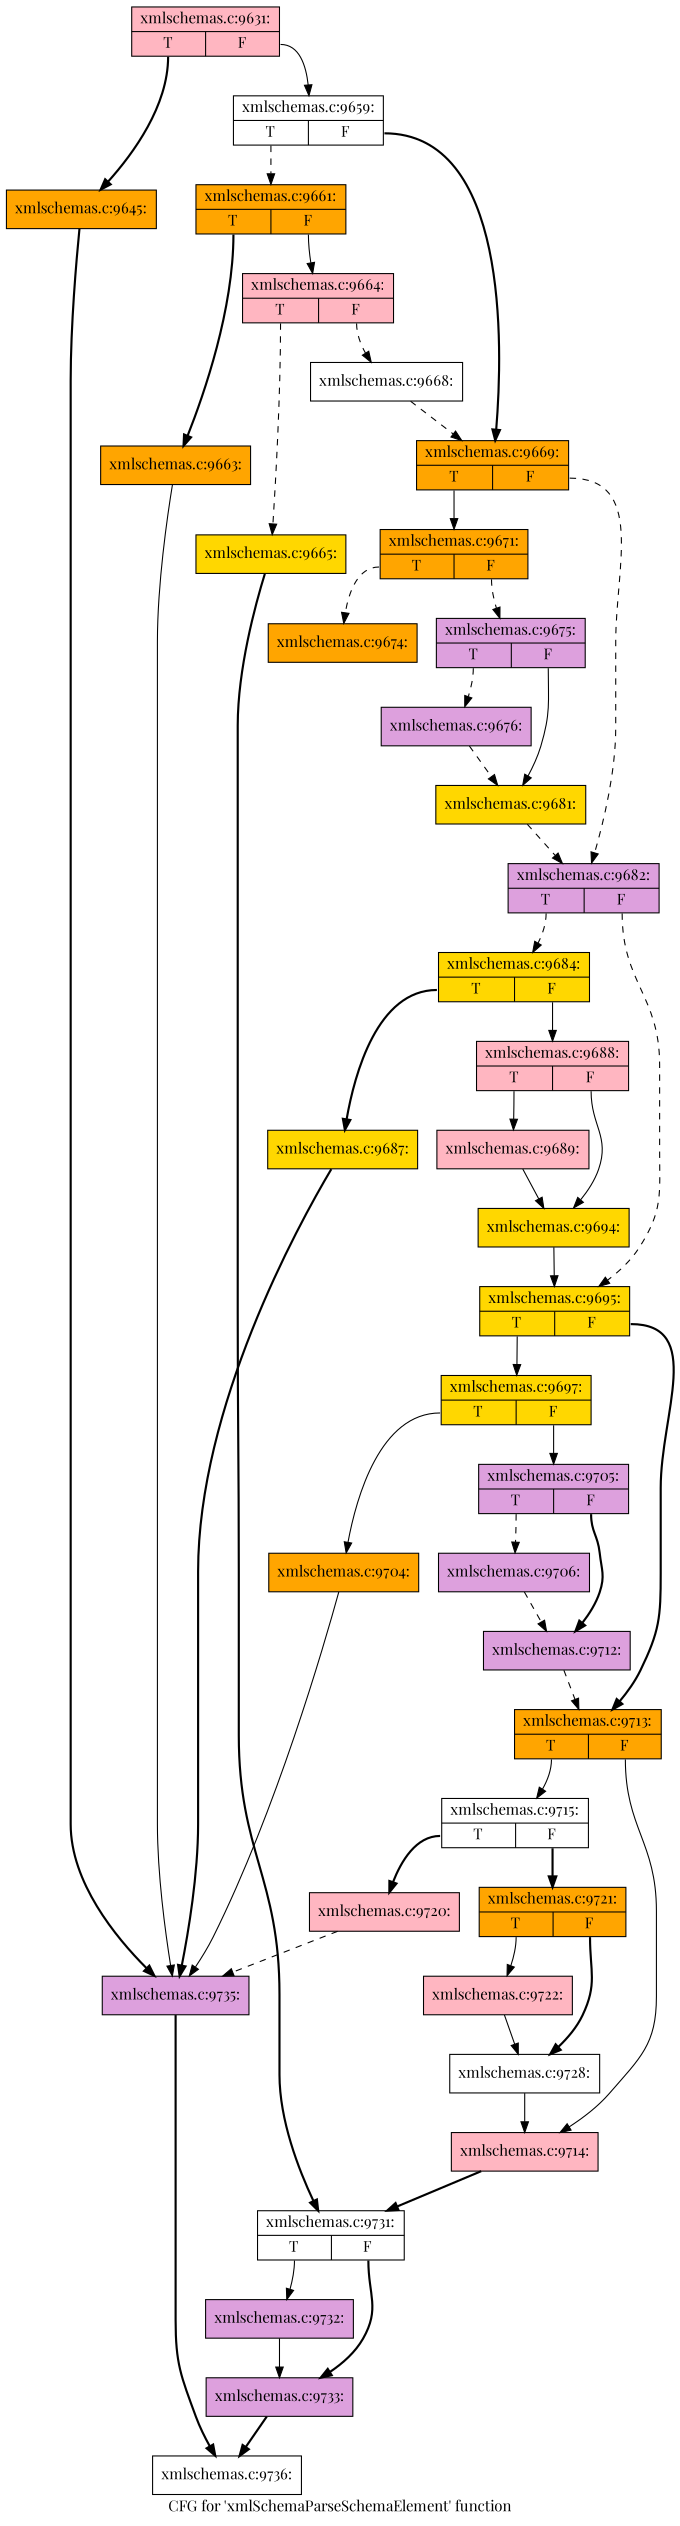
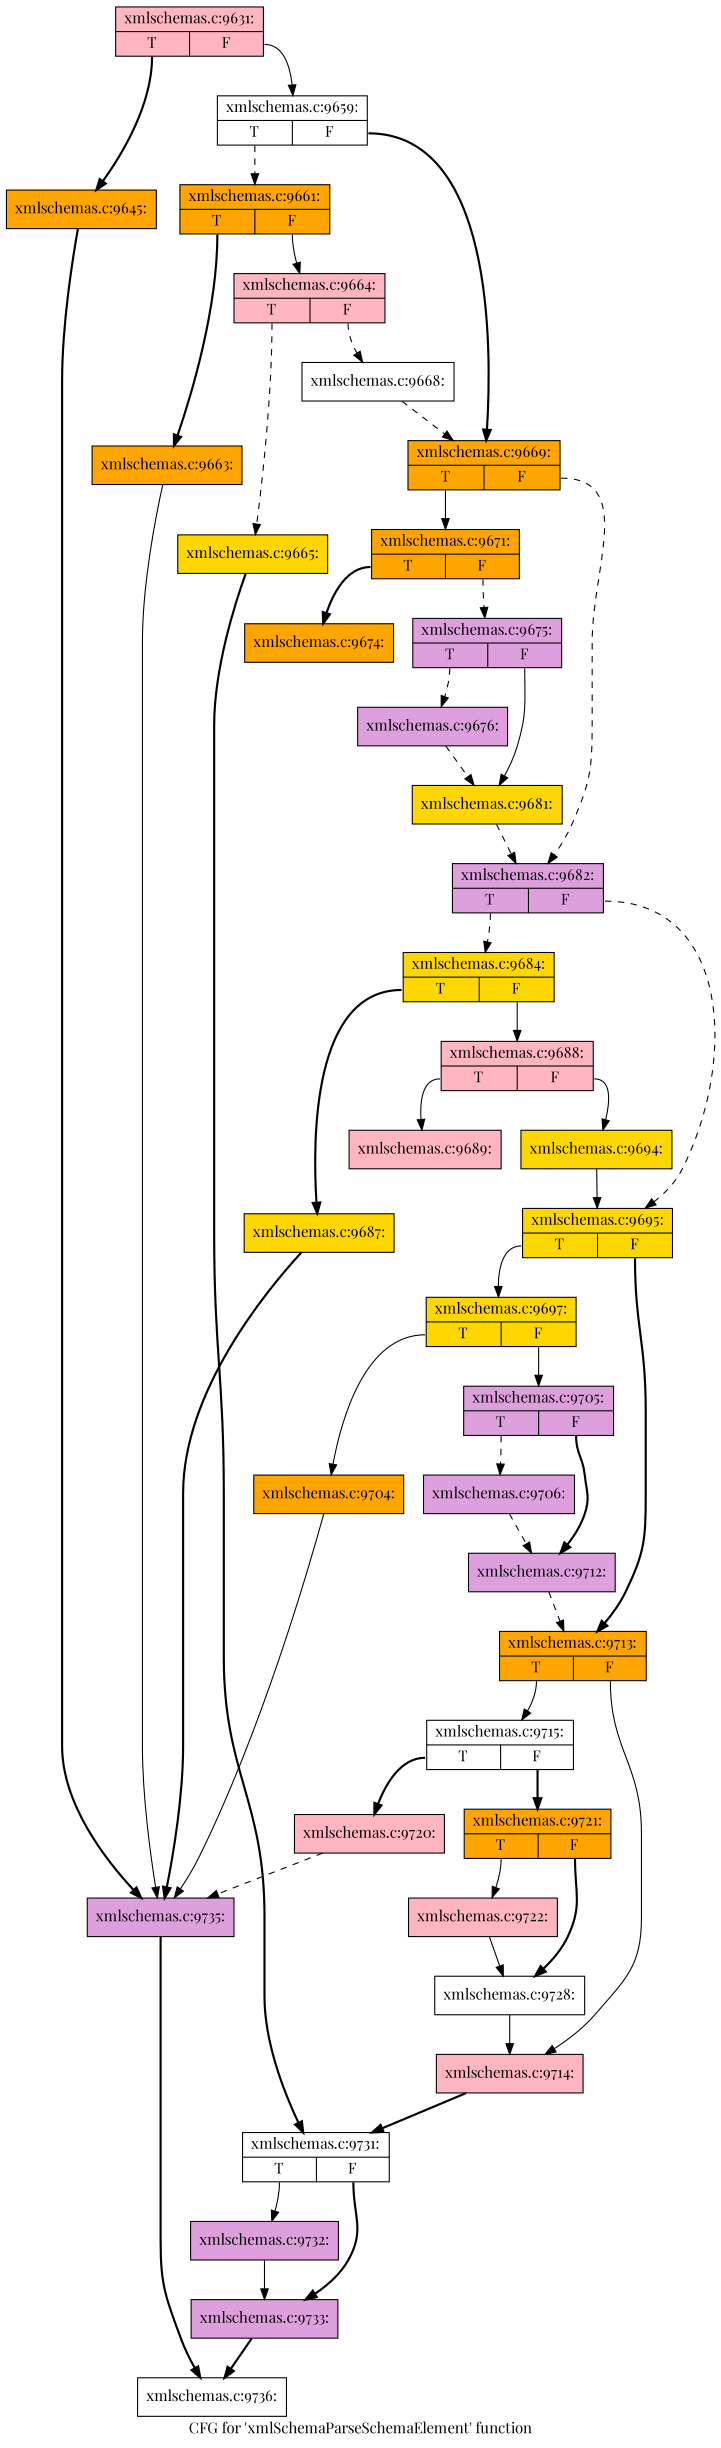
(355, 583) -> (342, 583)
(531, 1184) -> none
